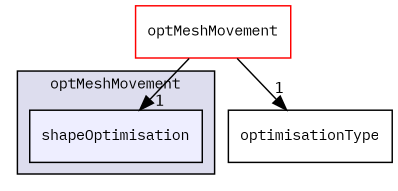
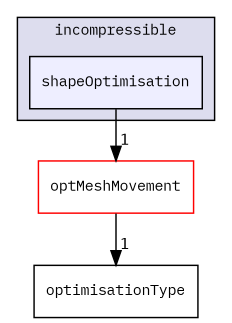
(169, 80) -> (116, 130)
(116, 85) -> (116, 31)
